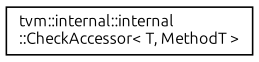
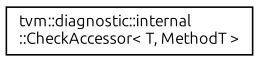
(129, 31) -> (129, 31)
